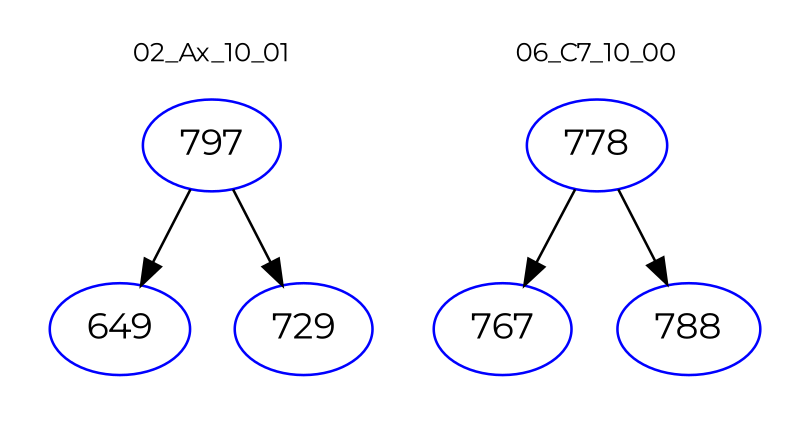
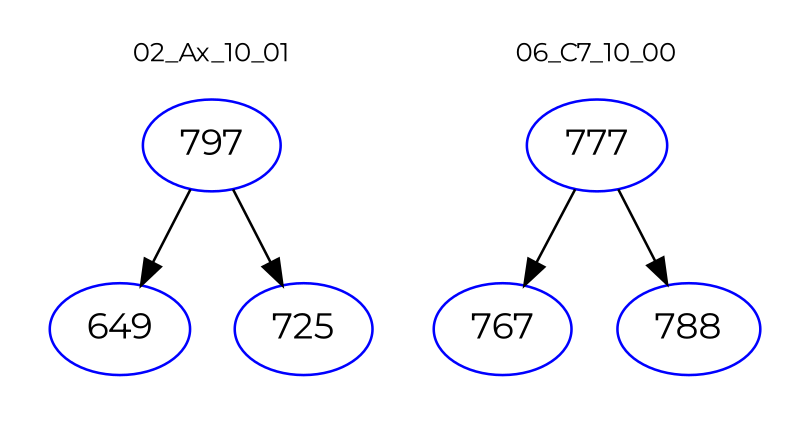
(597, 145) -> (597, 145)
(304, 329) -> (304, 329)
